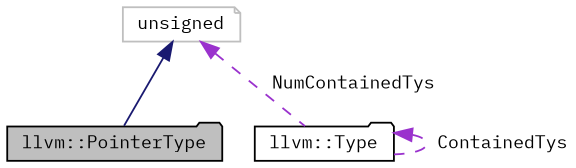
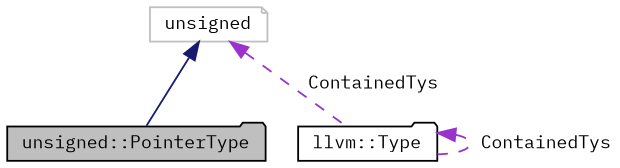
(349, 84) -> (369, 84)
(115, 144) -> (136, 144)
